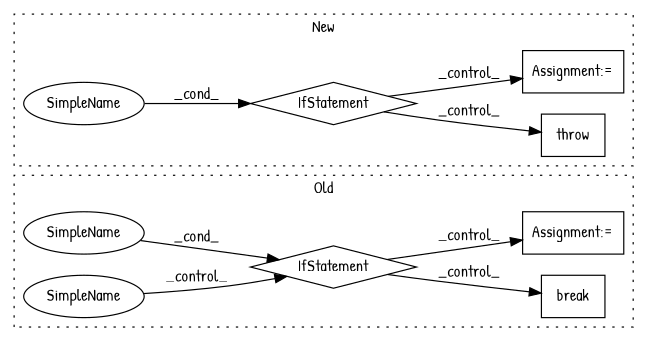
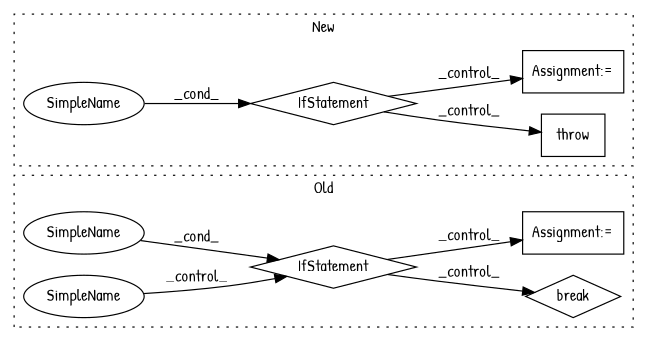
(573, 296) -> (573, 296)
